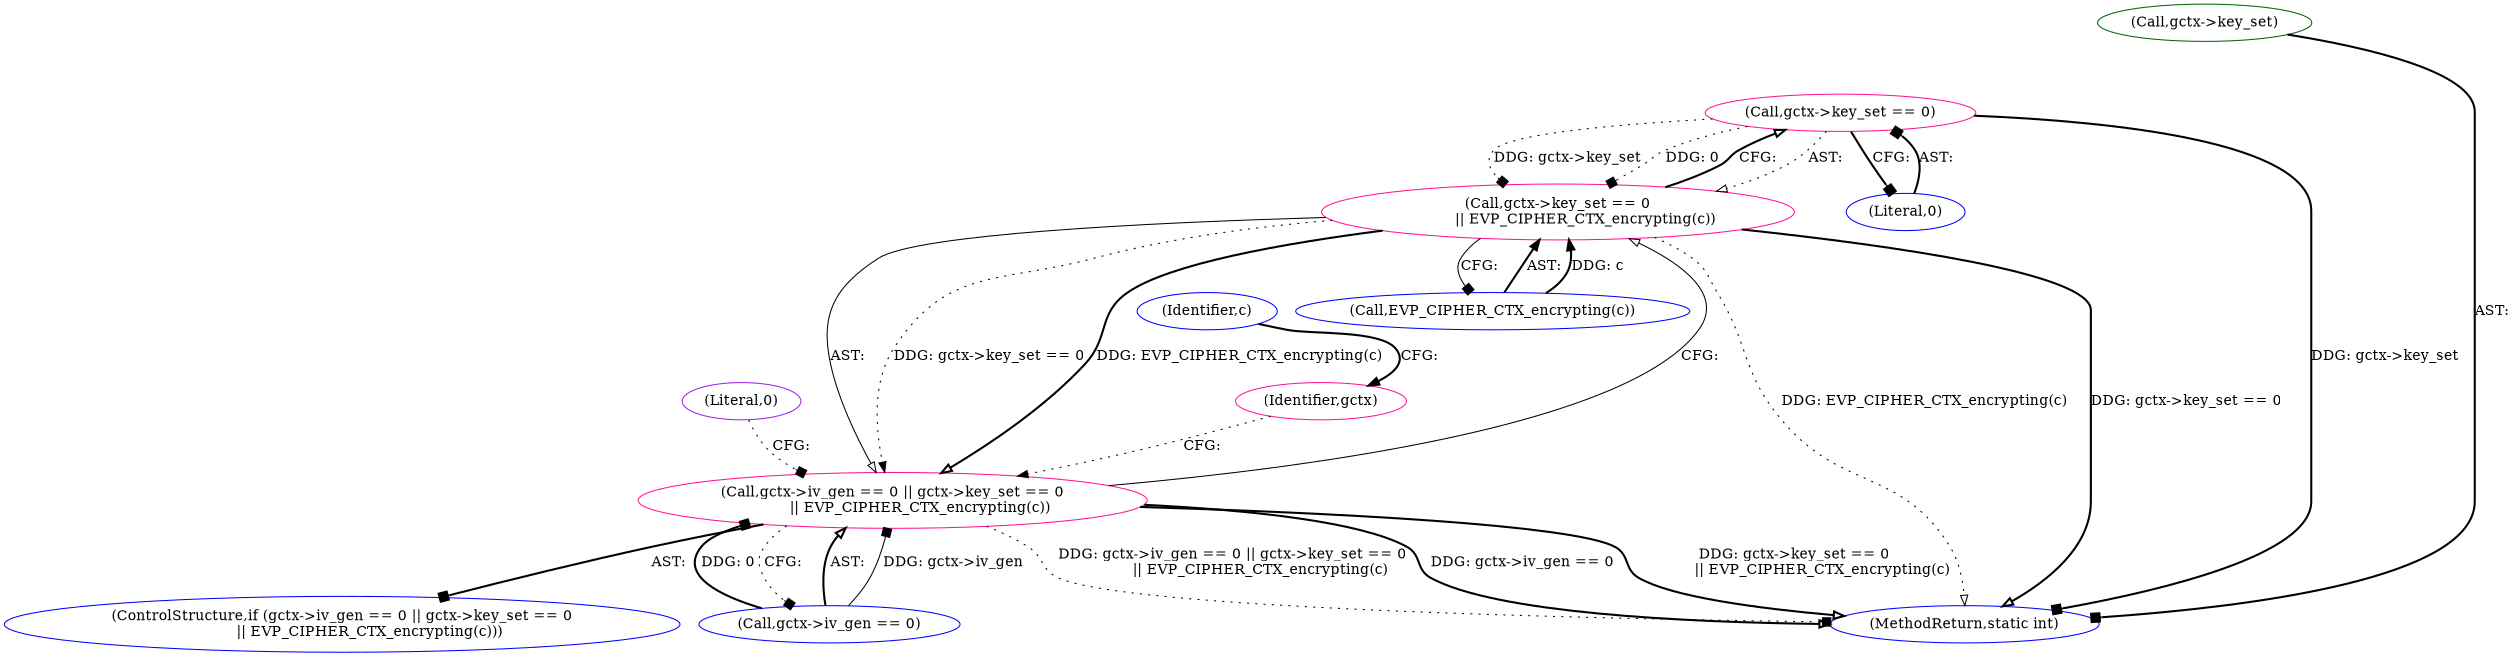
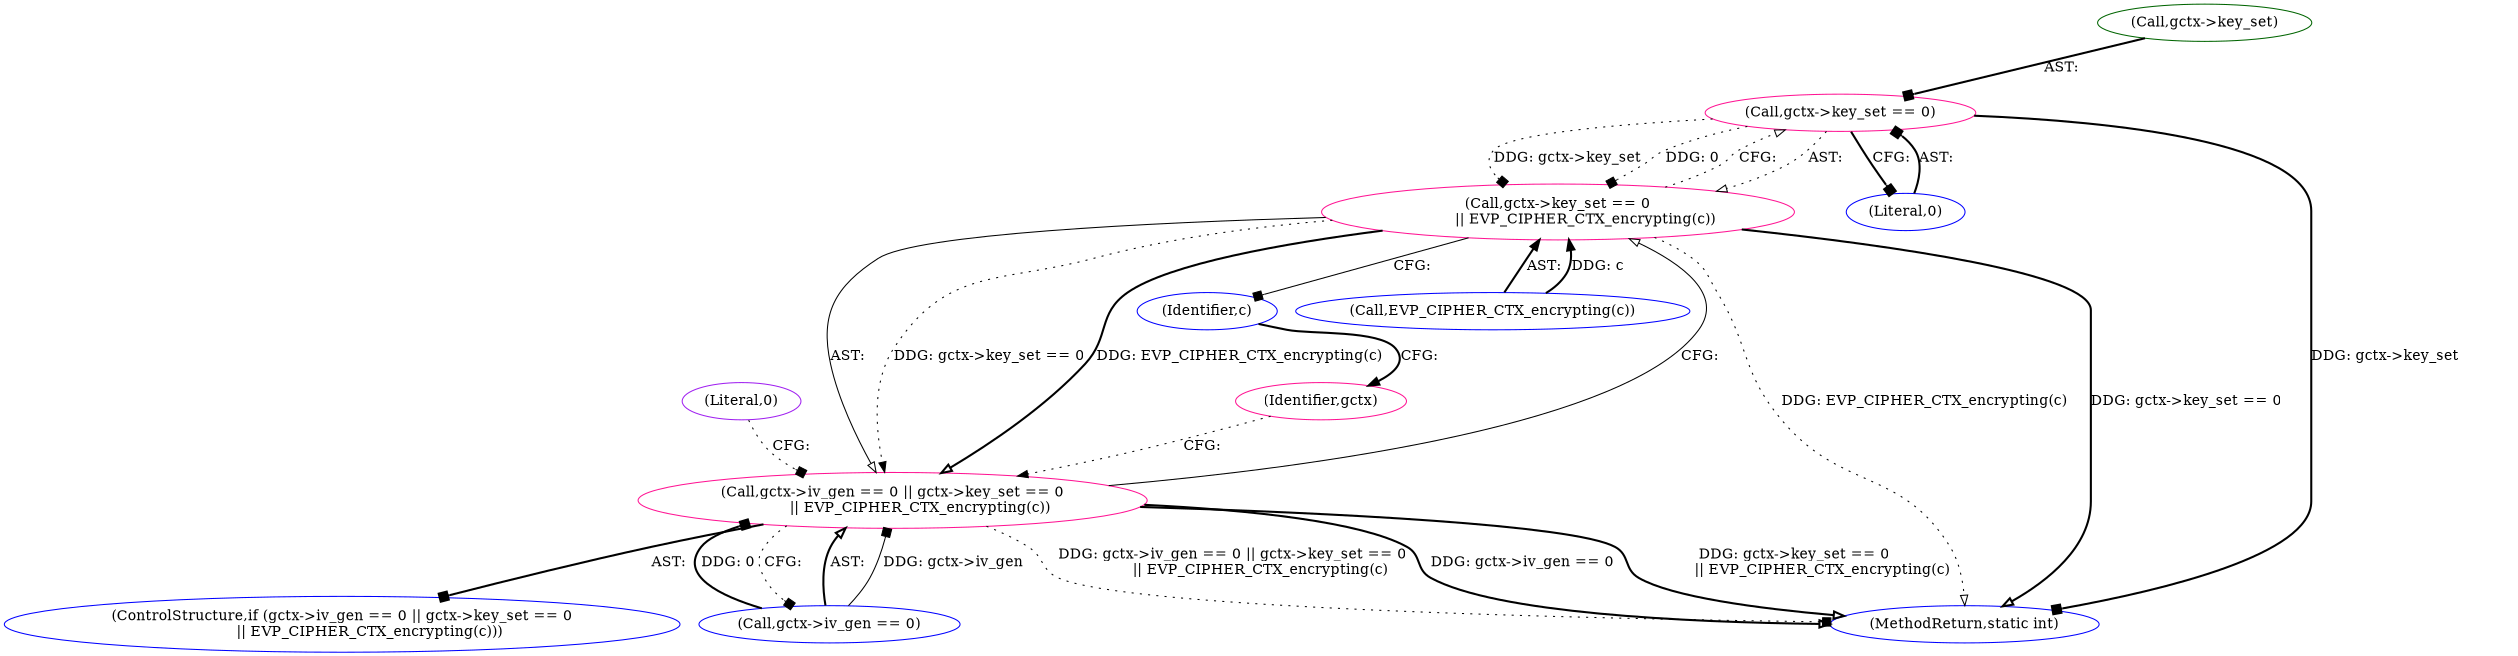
(1722, 164) -> (1722, 164)
(1461, 258) -> (1366, 266)
(2475, 405) -> (2030, 66)
